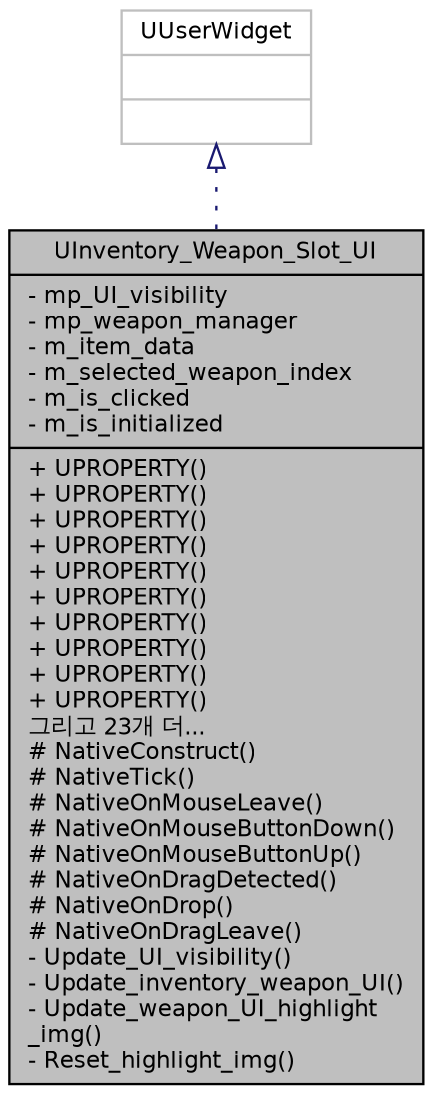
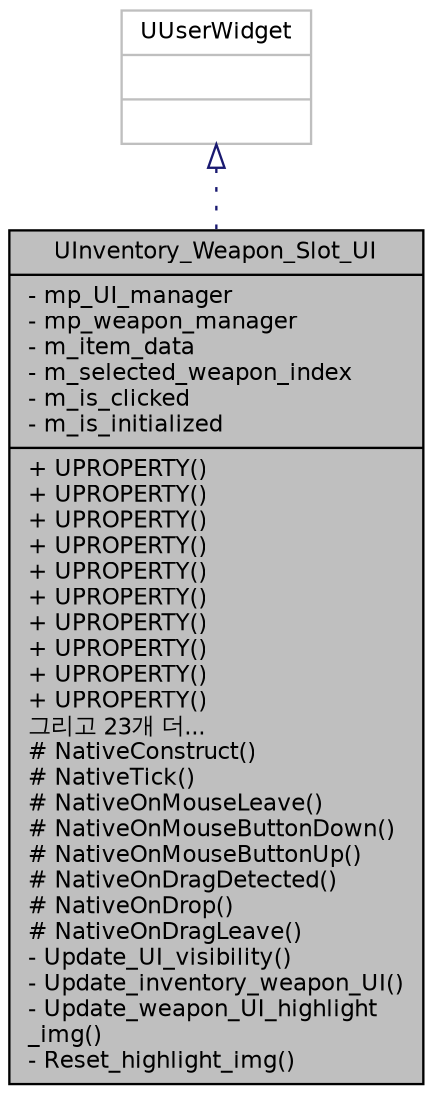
(129, 296) -> (131, 296)
